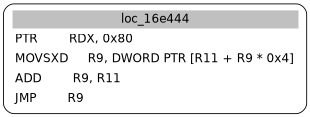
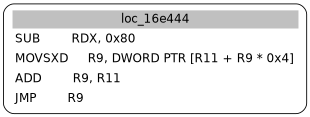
(74, 39) -> (76, 39)
